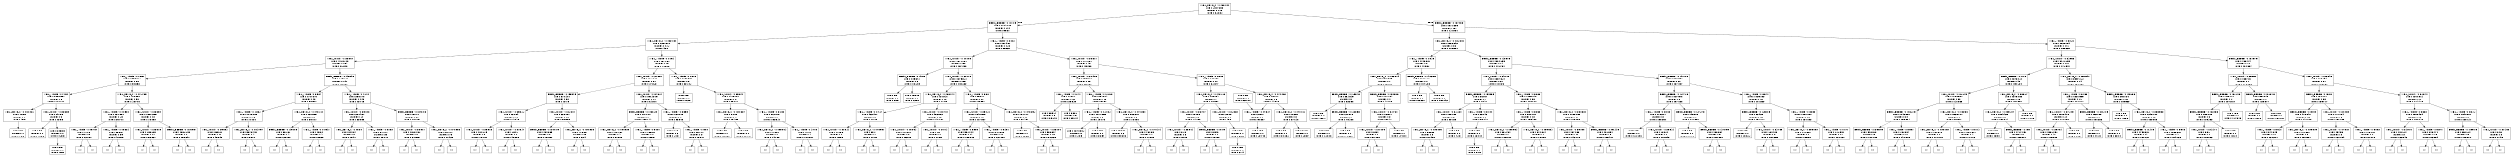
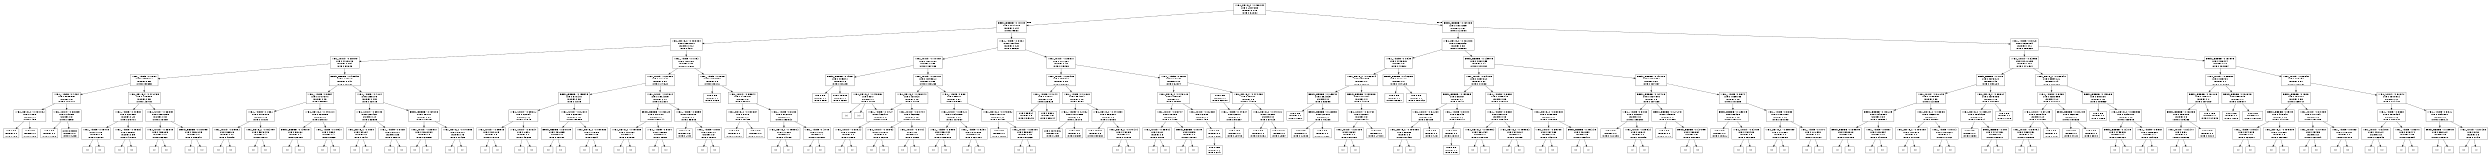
(870, 124) -> (874, 106)
(58, 141) -> (30, 124)
